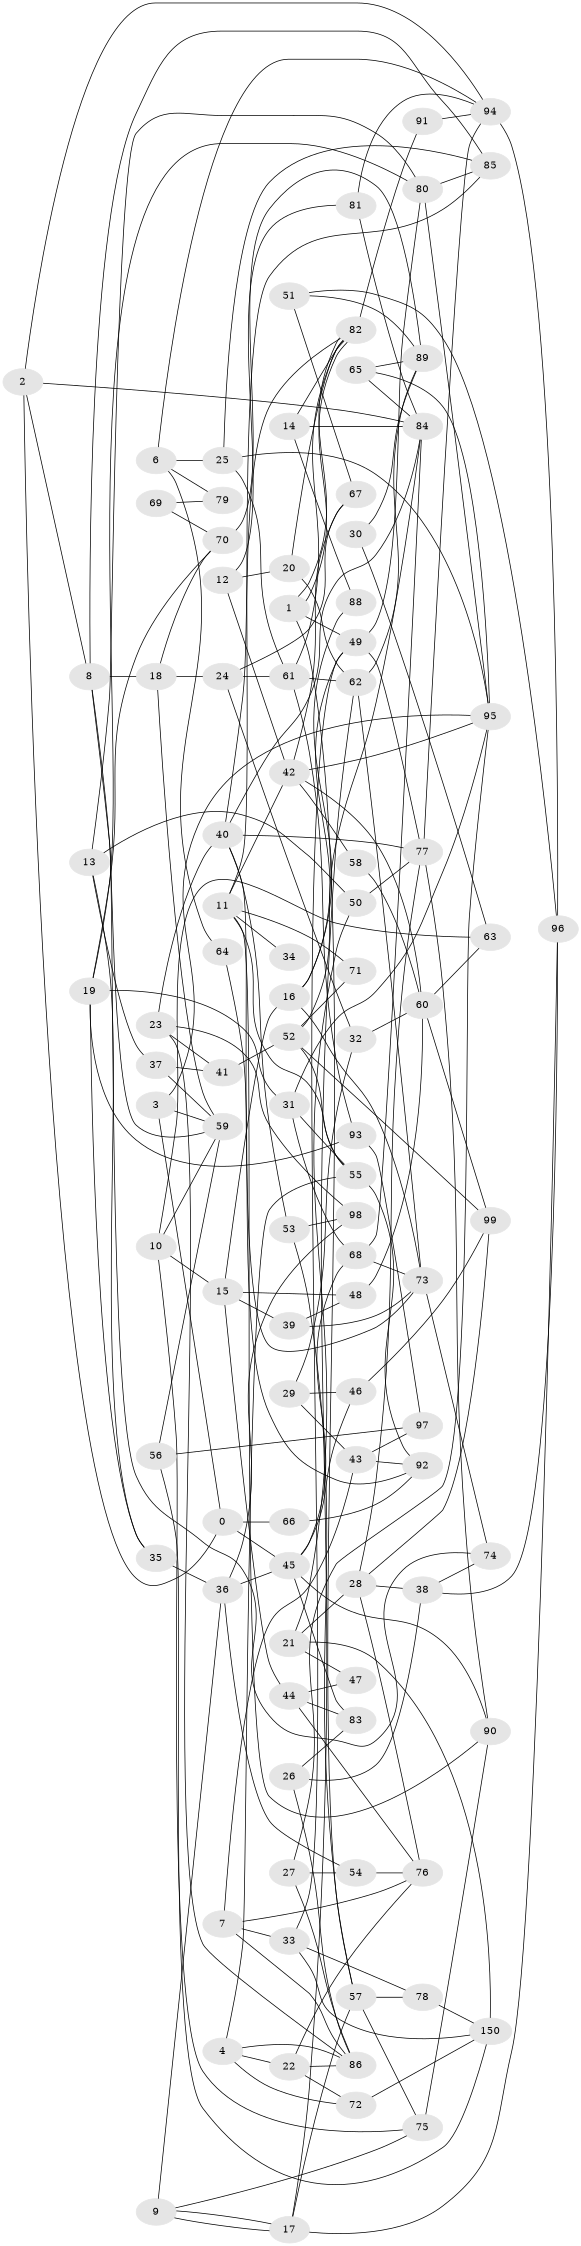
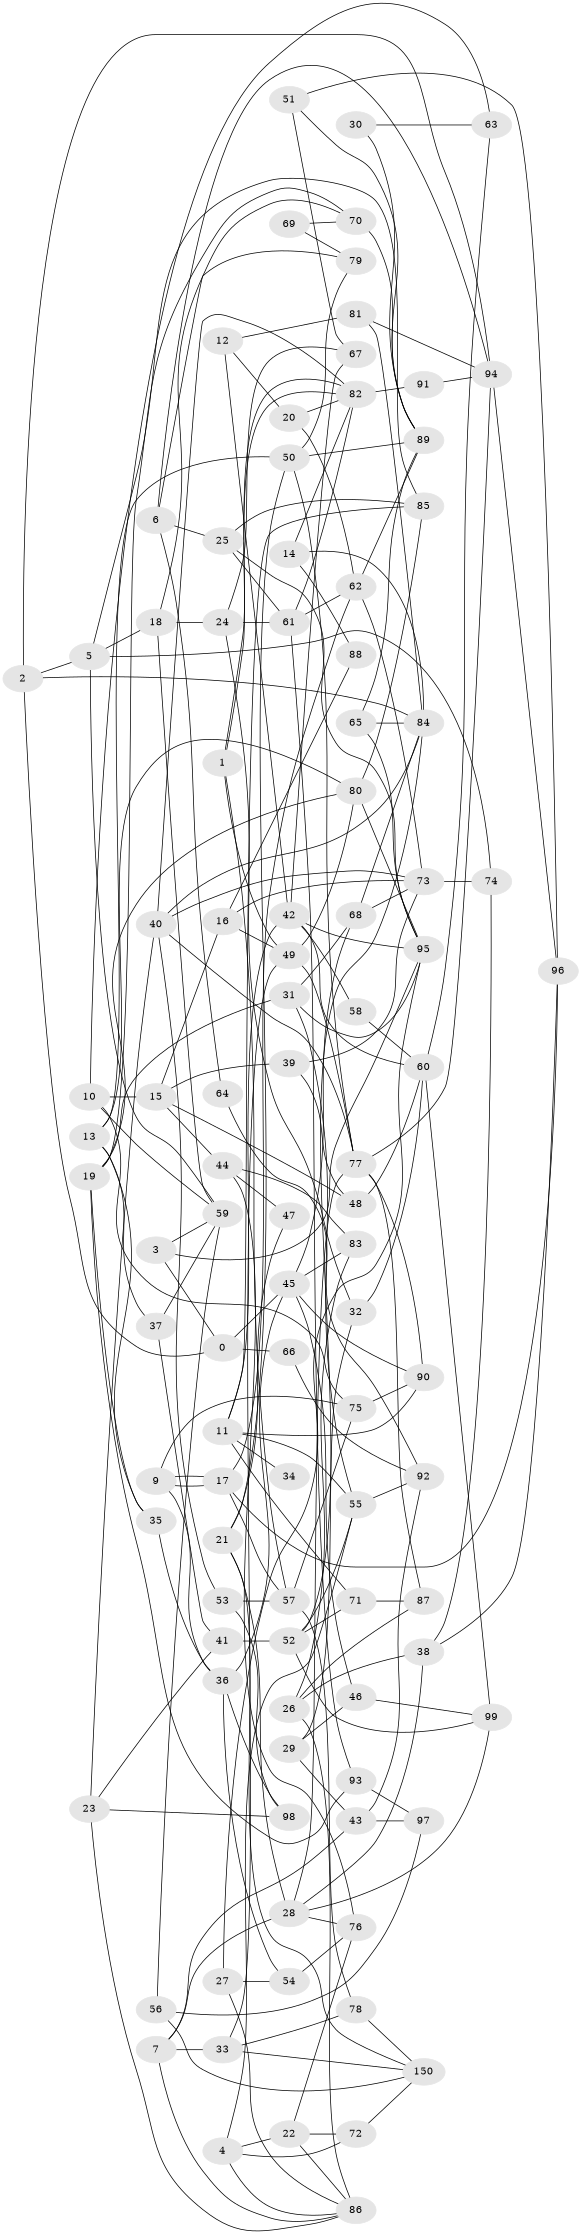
none -> (326, 361)
none -> (357, 449)
(90, 677) -> (90, 656)
none -> (424, 1601)
(326, 1906) -> (201, 1964)
